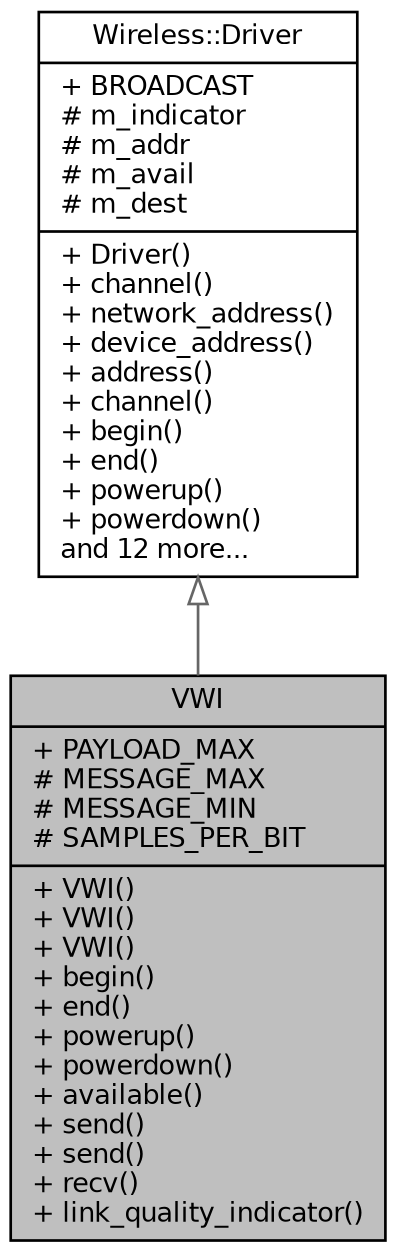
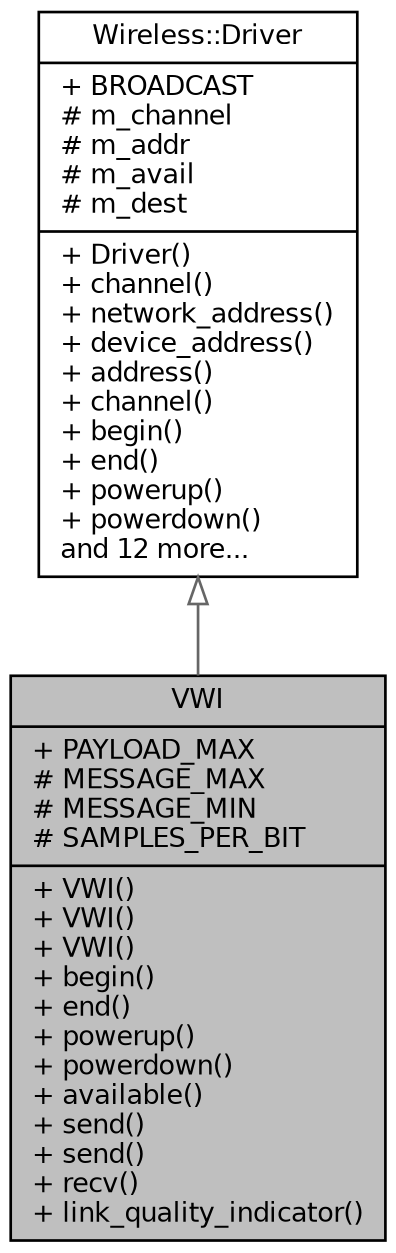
(154, 116) -> (147, 116)
